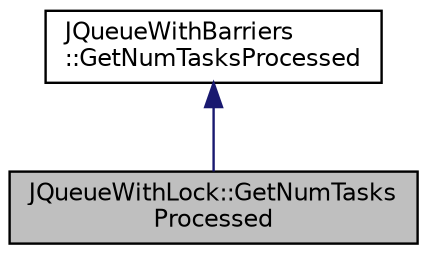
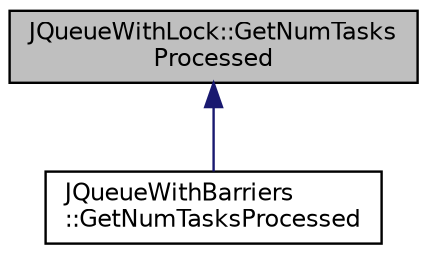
(214, 140) -> (214, 140)
